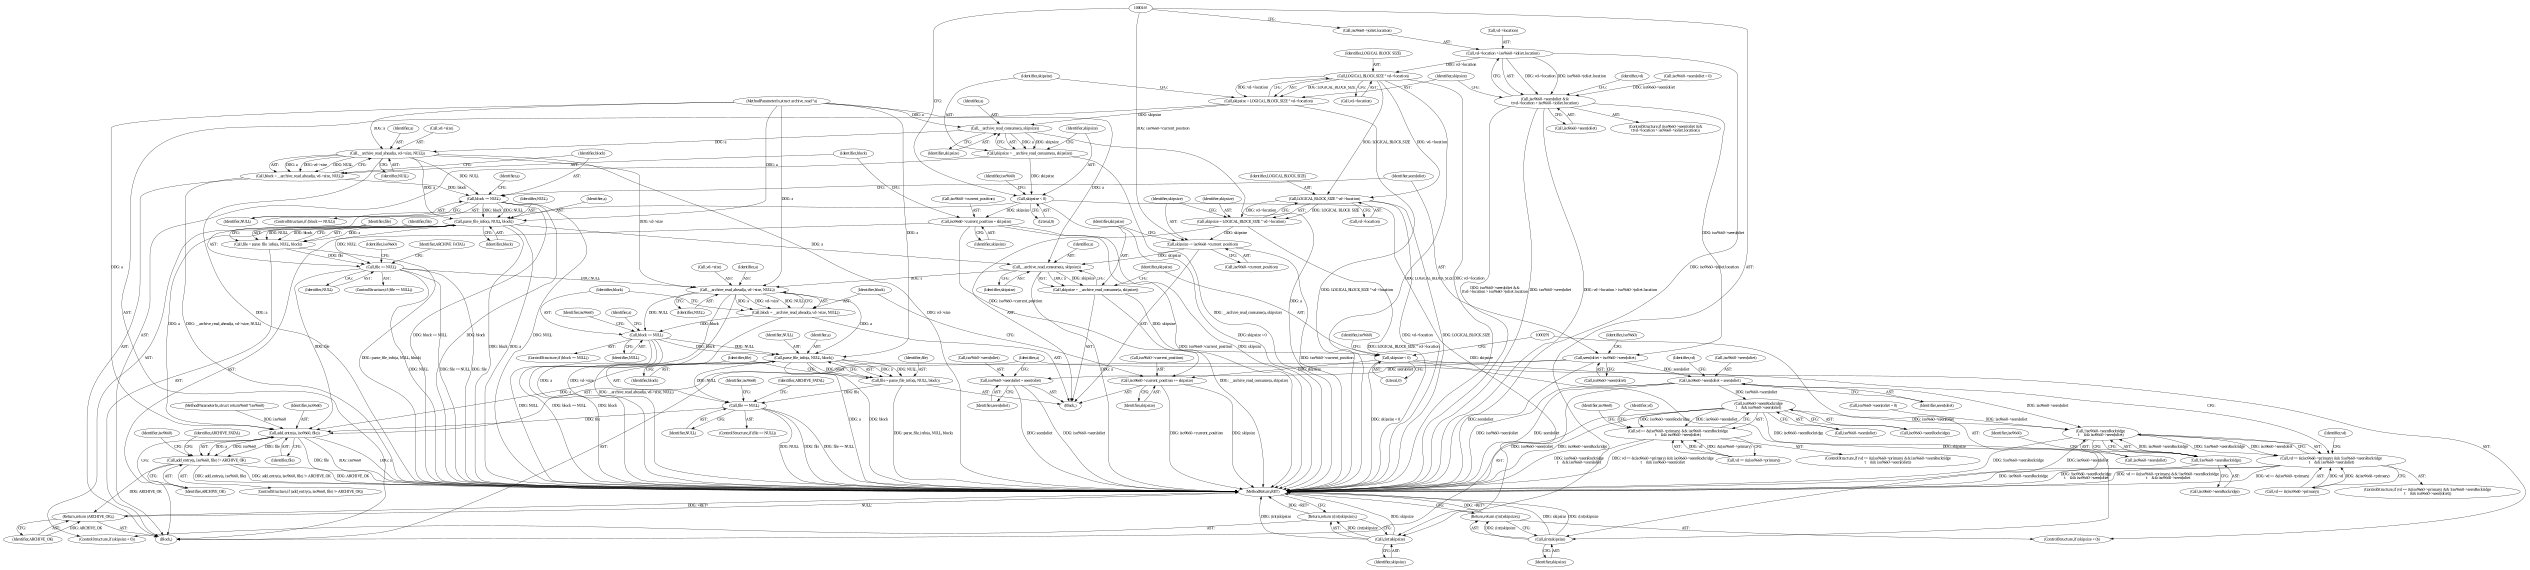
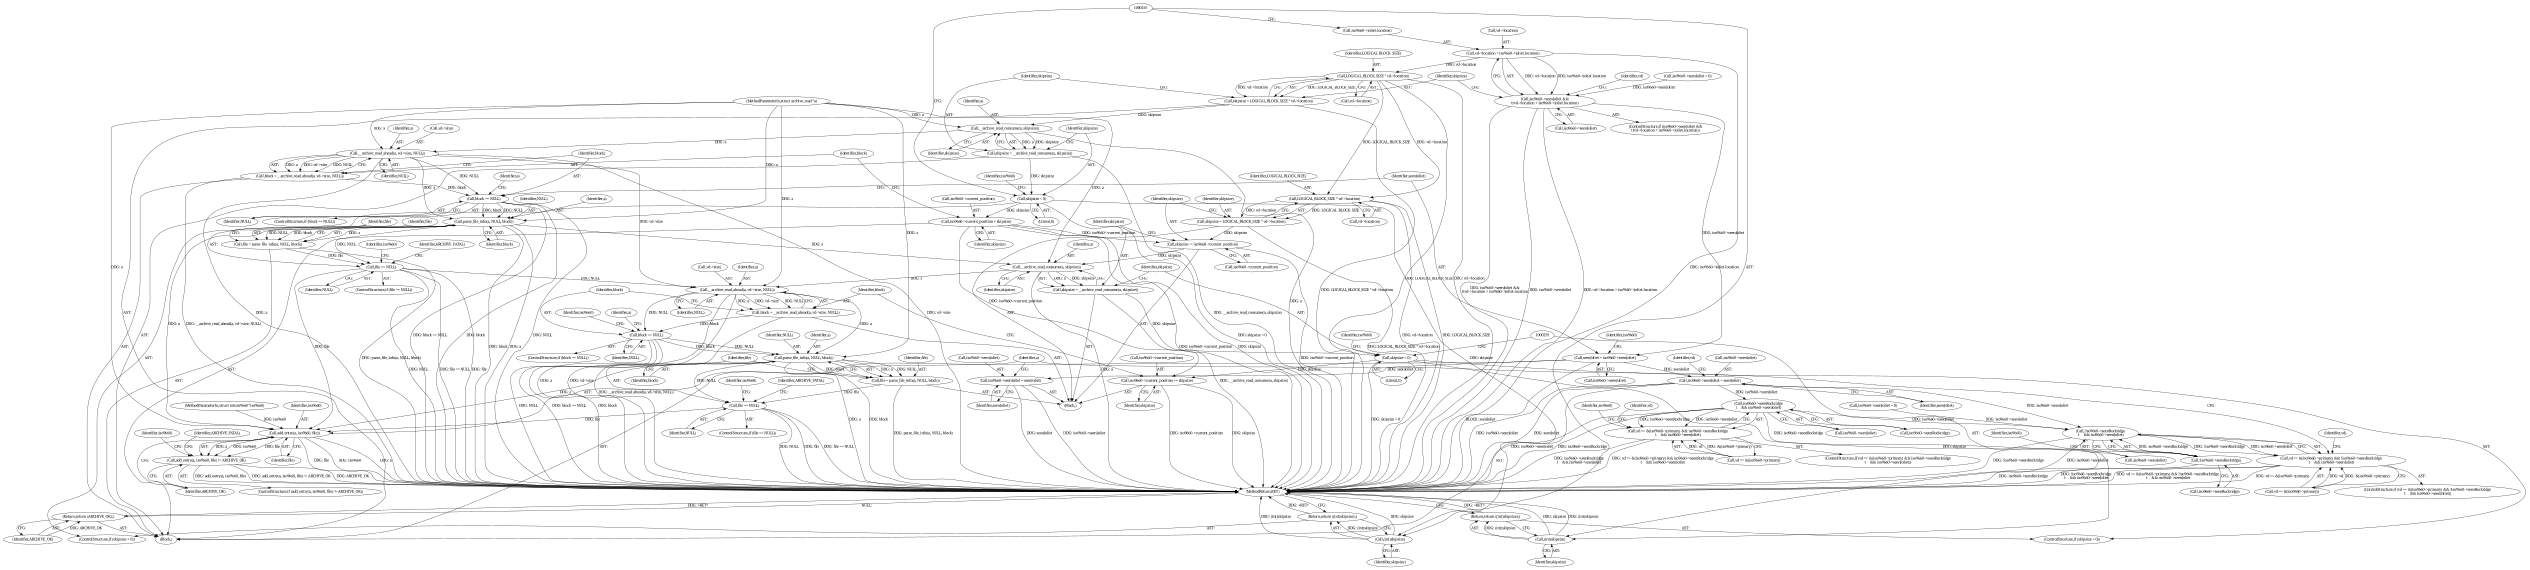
(1136, 137) -> (1073, 233)
(1481, 420) -> (1481, 420)
(133, 483) -> none
